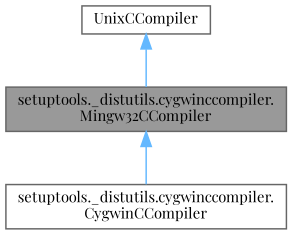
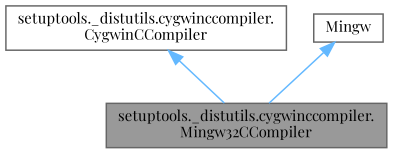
(146, 20) -> (348, 28)
(146, 166) -> (202, 82)
